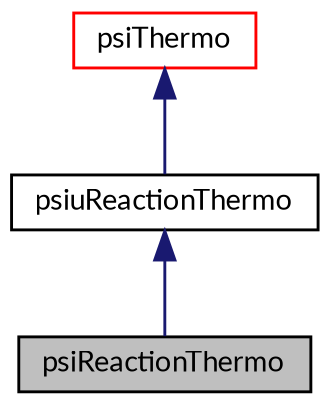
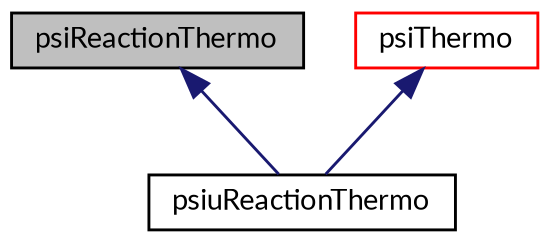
(165, 298) -> (240, 132)
